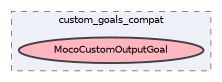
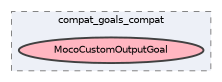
(111, 21) -> (111, 21)
